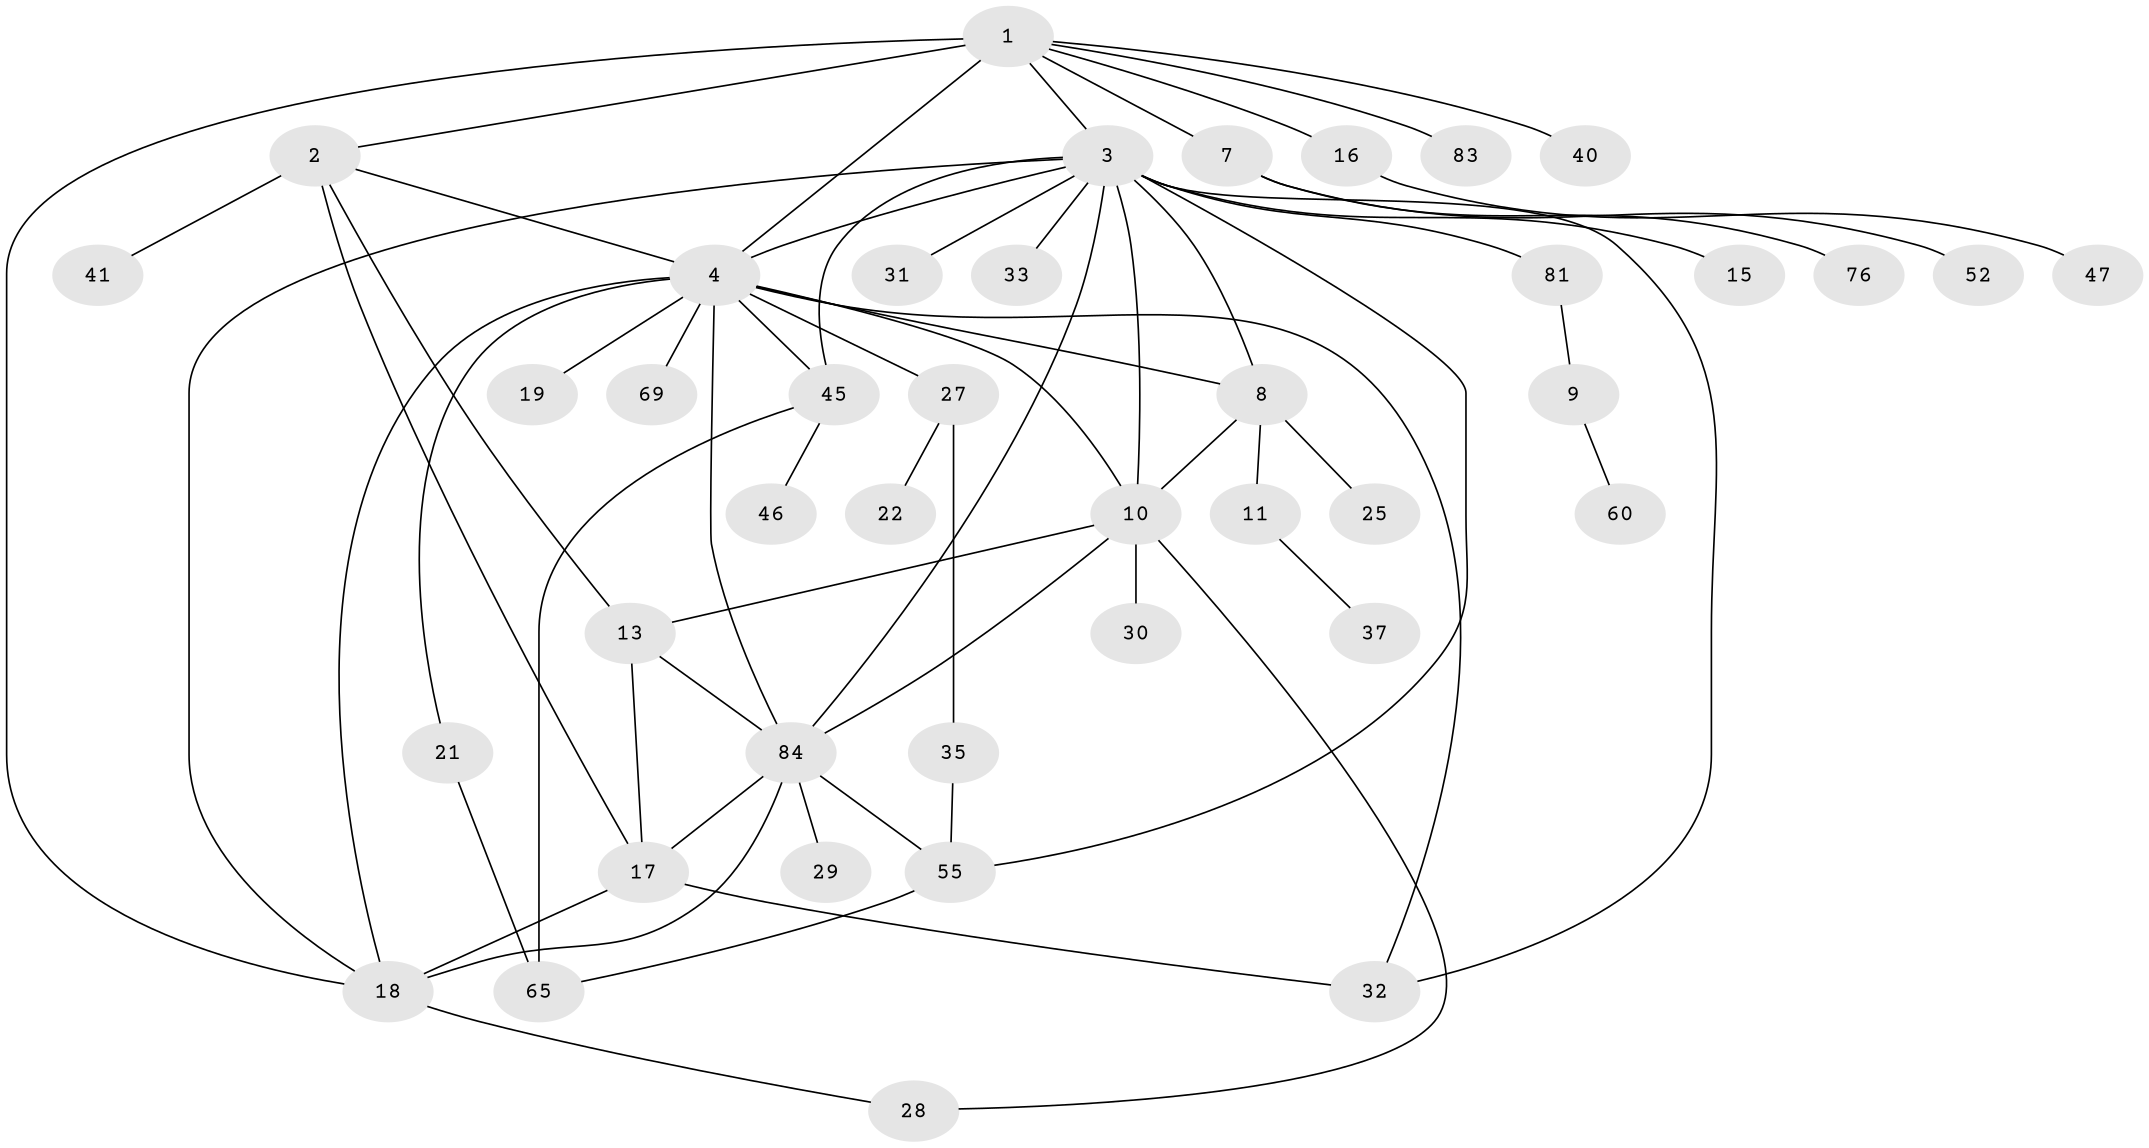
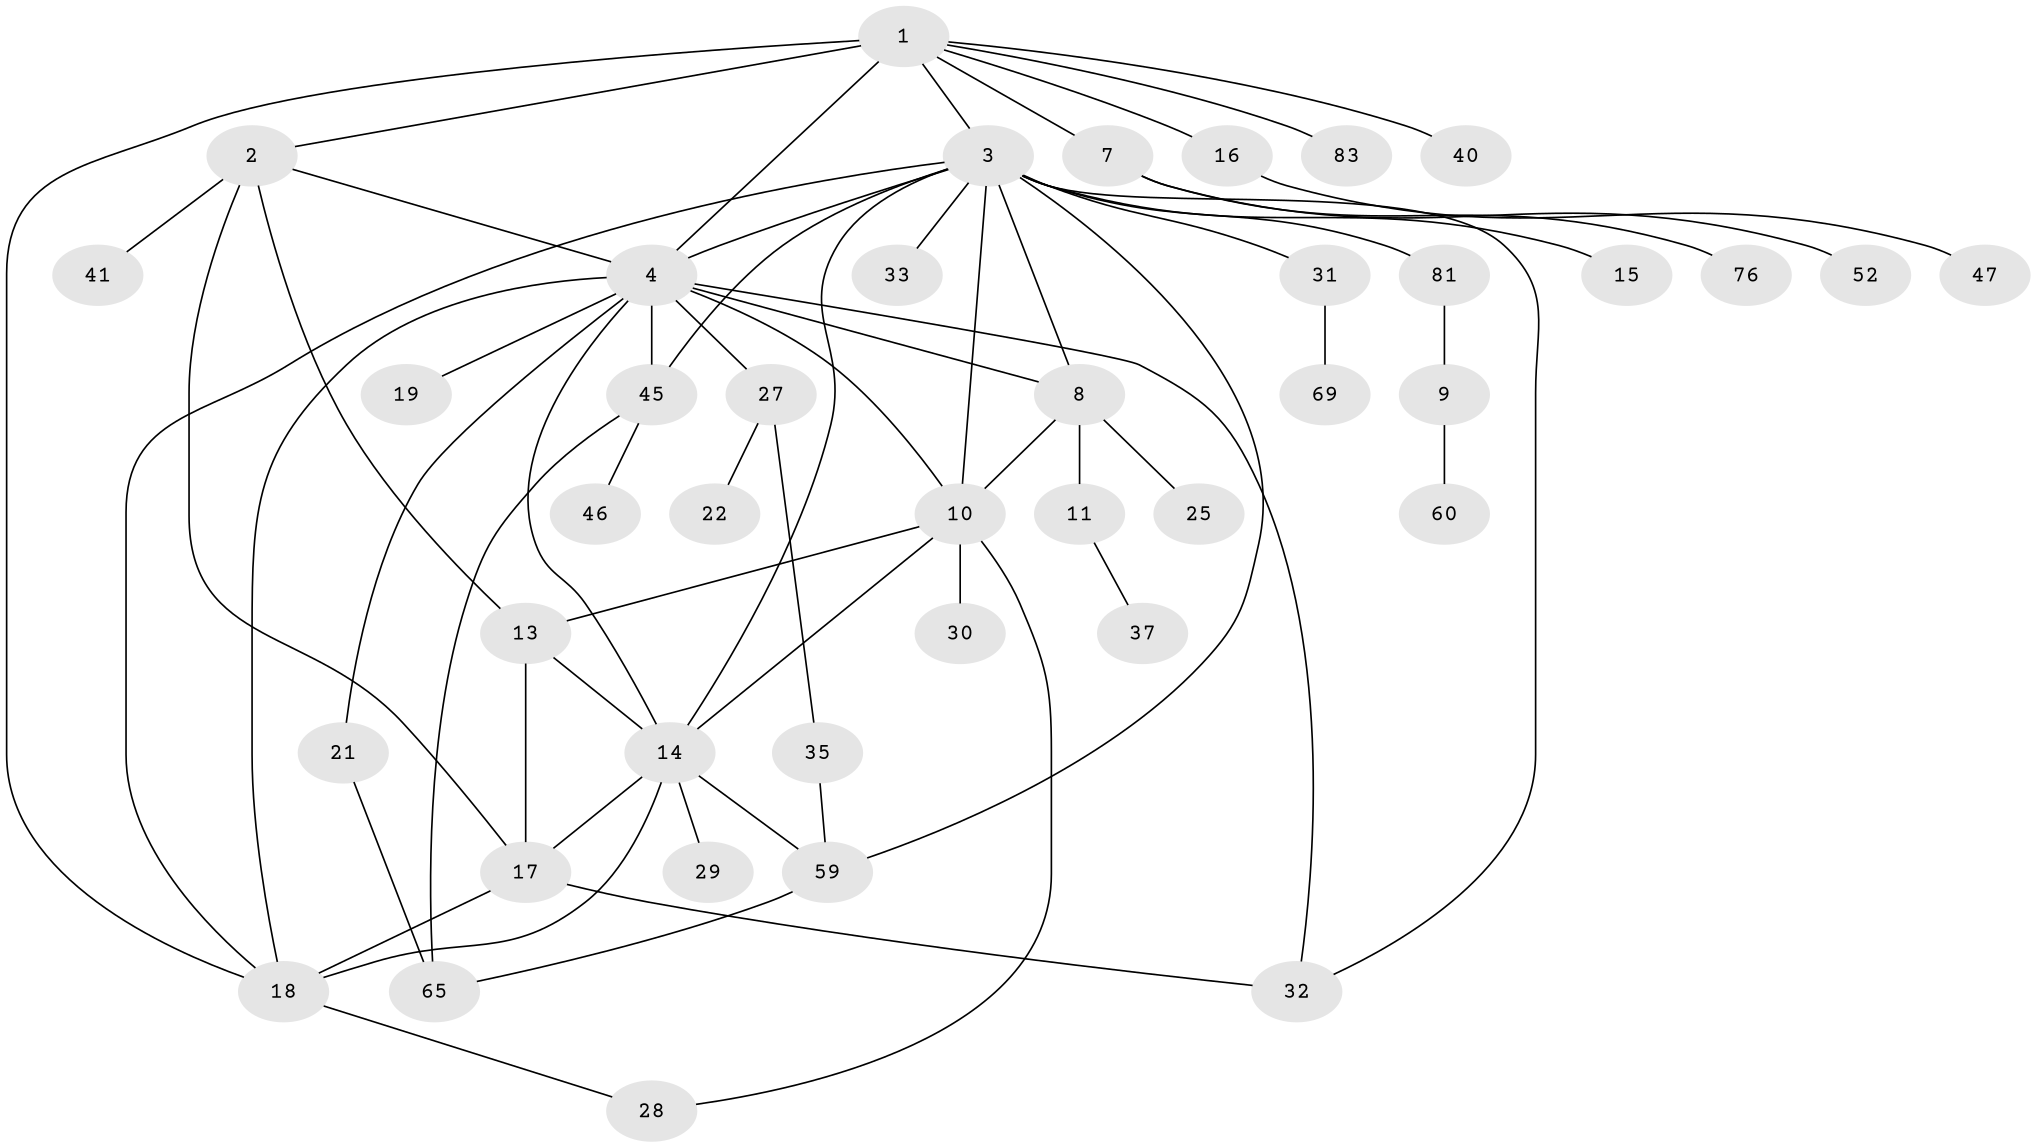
(683, 335) -> (1325, 335)
(791, 753) -> (670, 753)
(950, 872) -> (828, 872)
